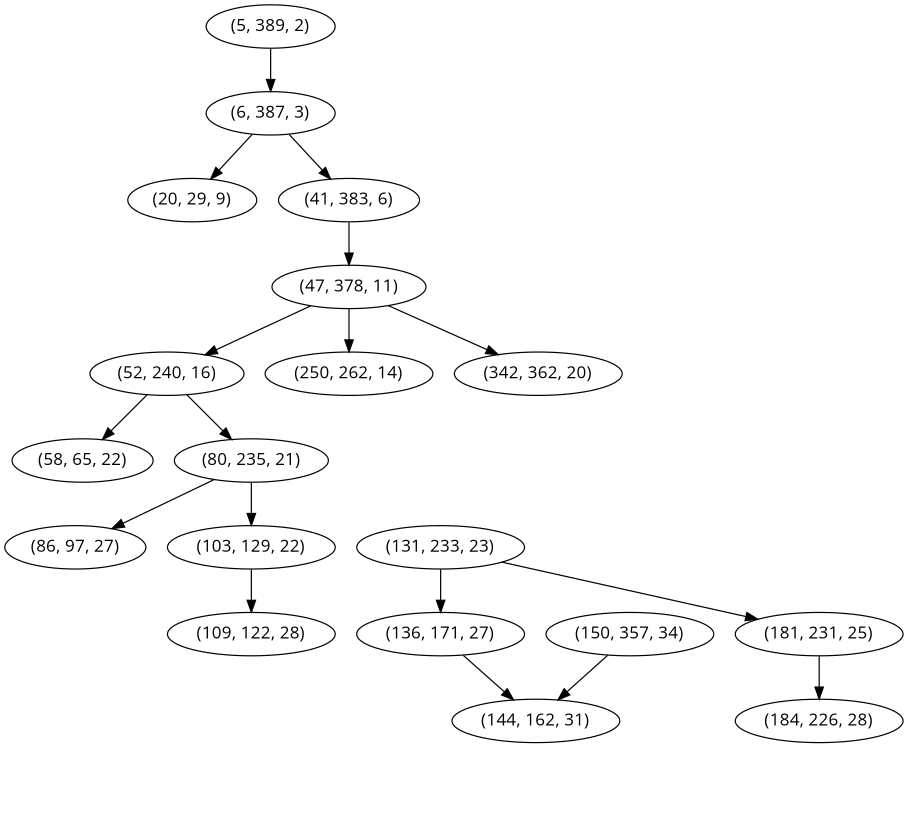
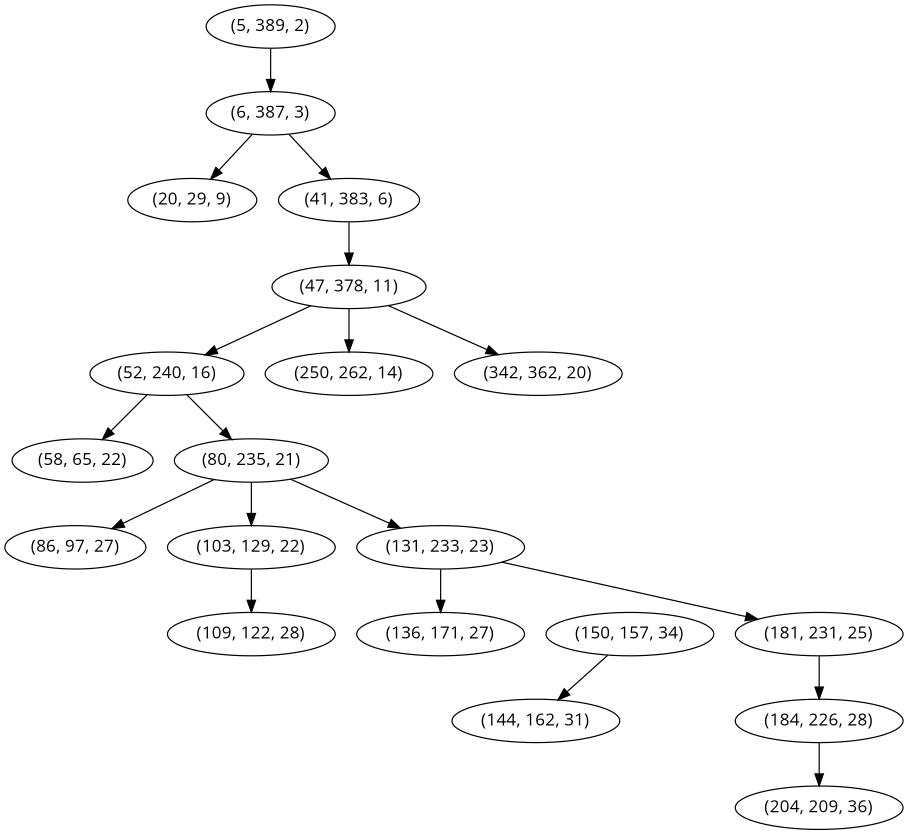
none -> (340, 501)
(630, 634) -> (630, 634)
(484, 673) -> none
none -> (819, 808)
